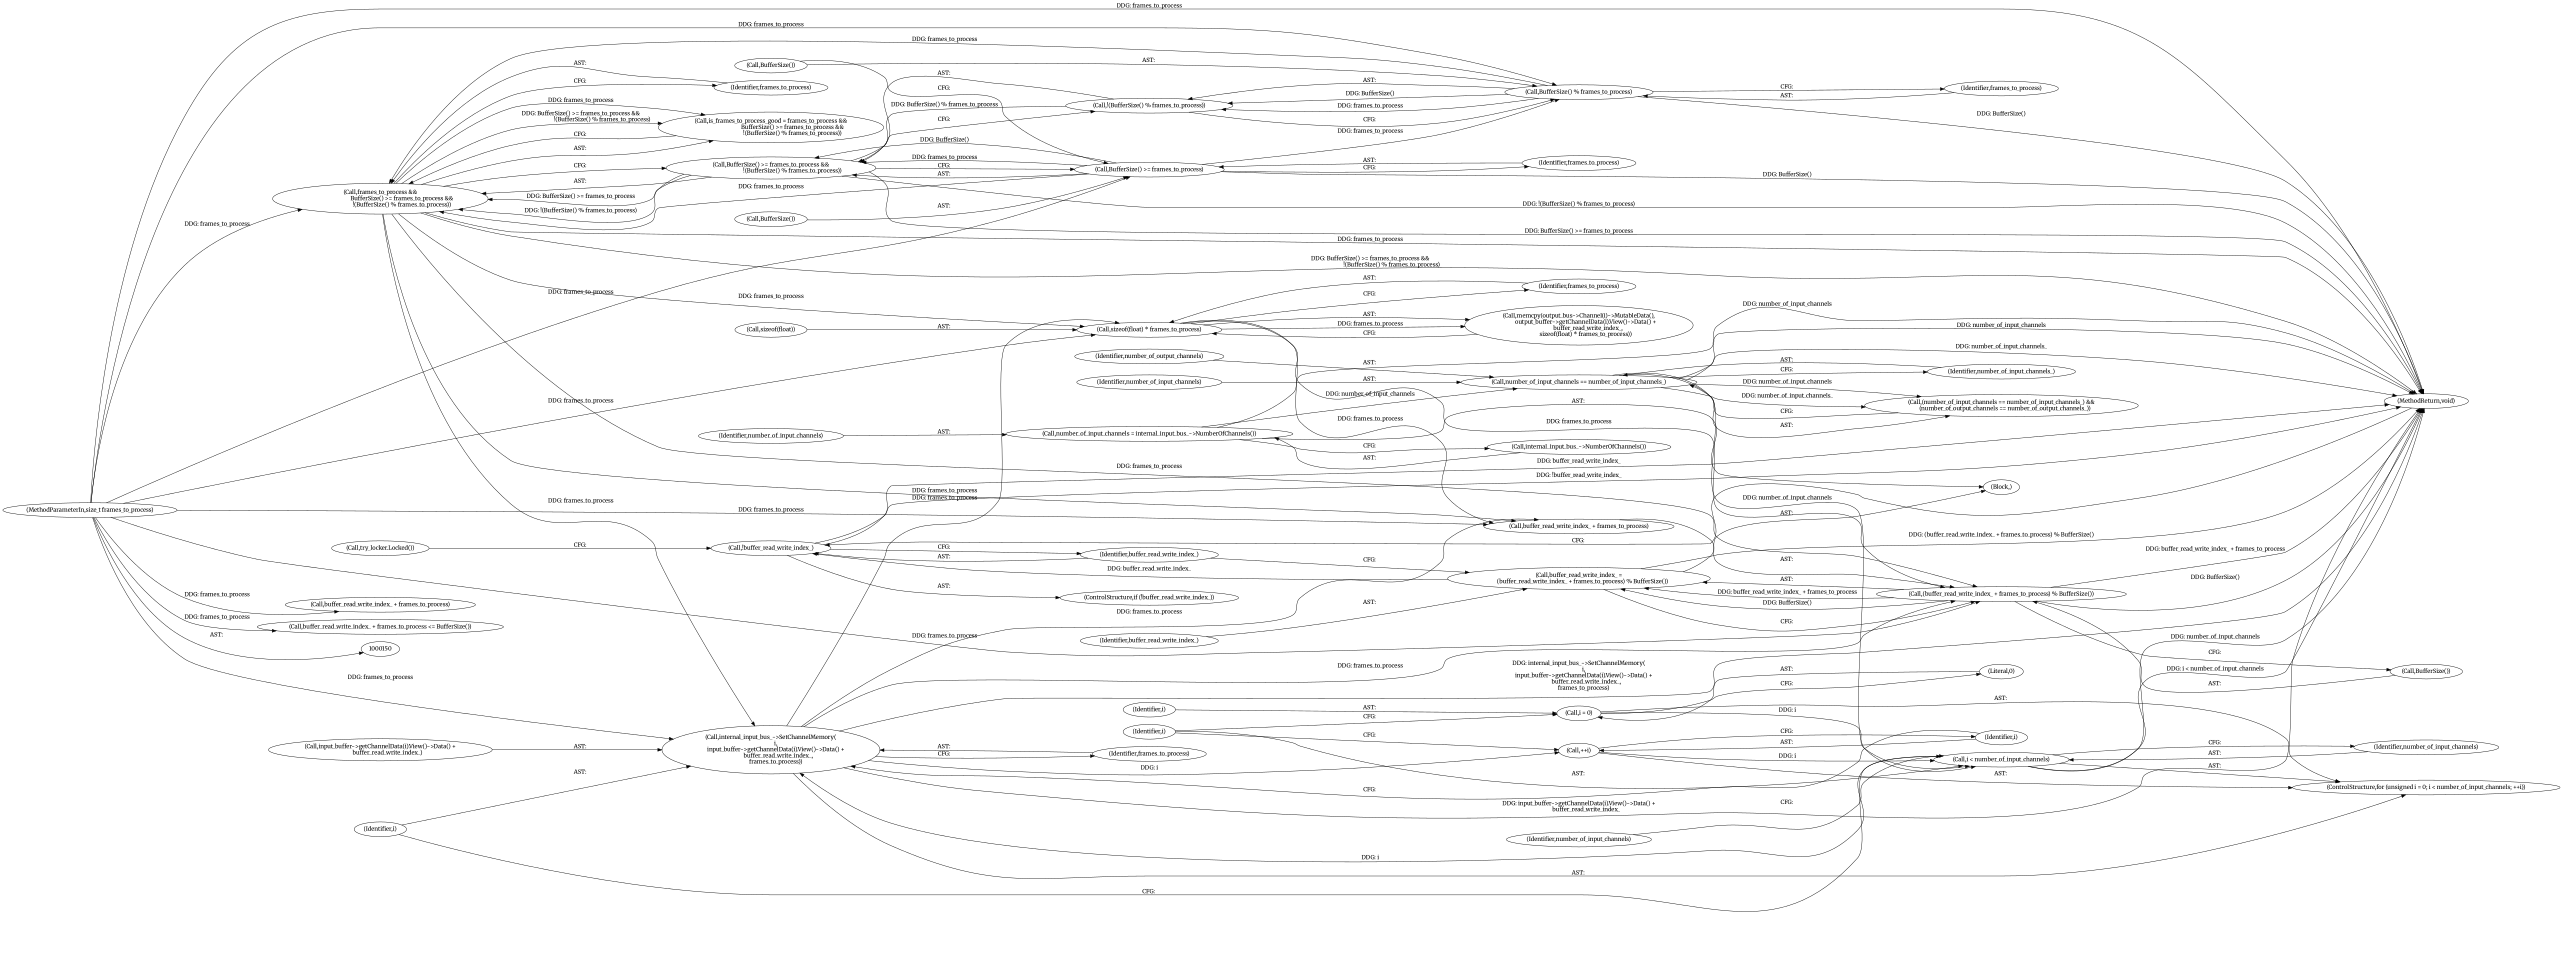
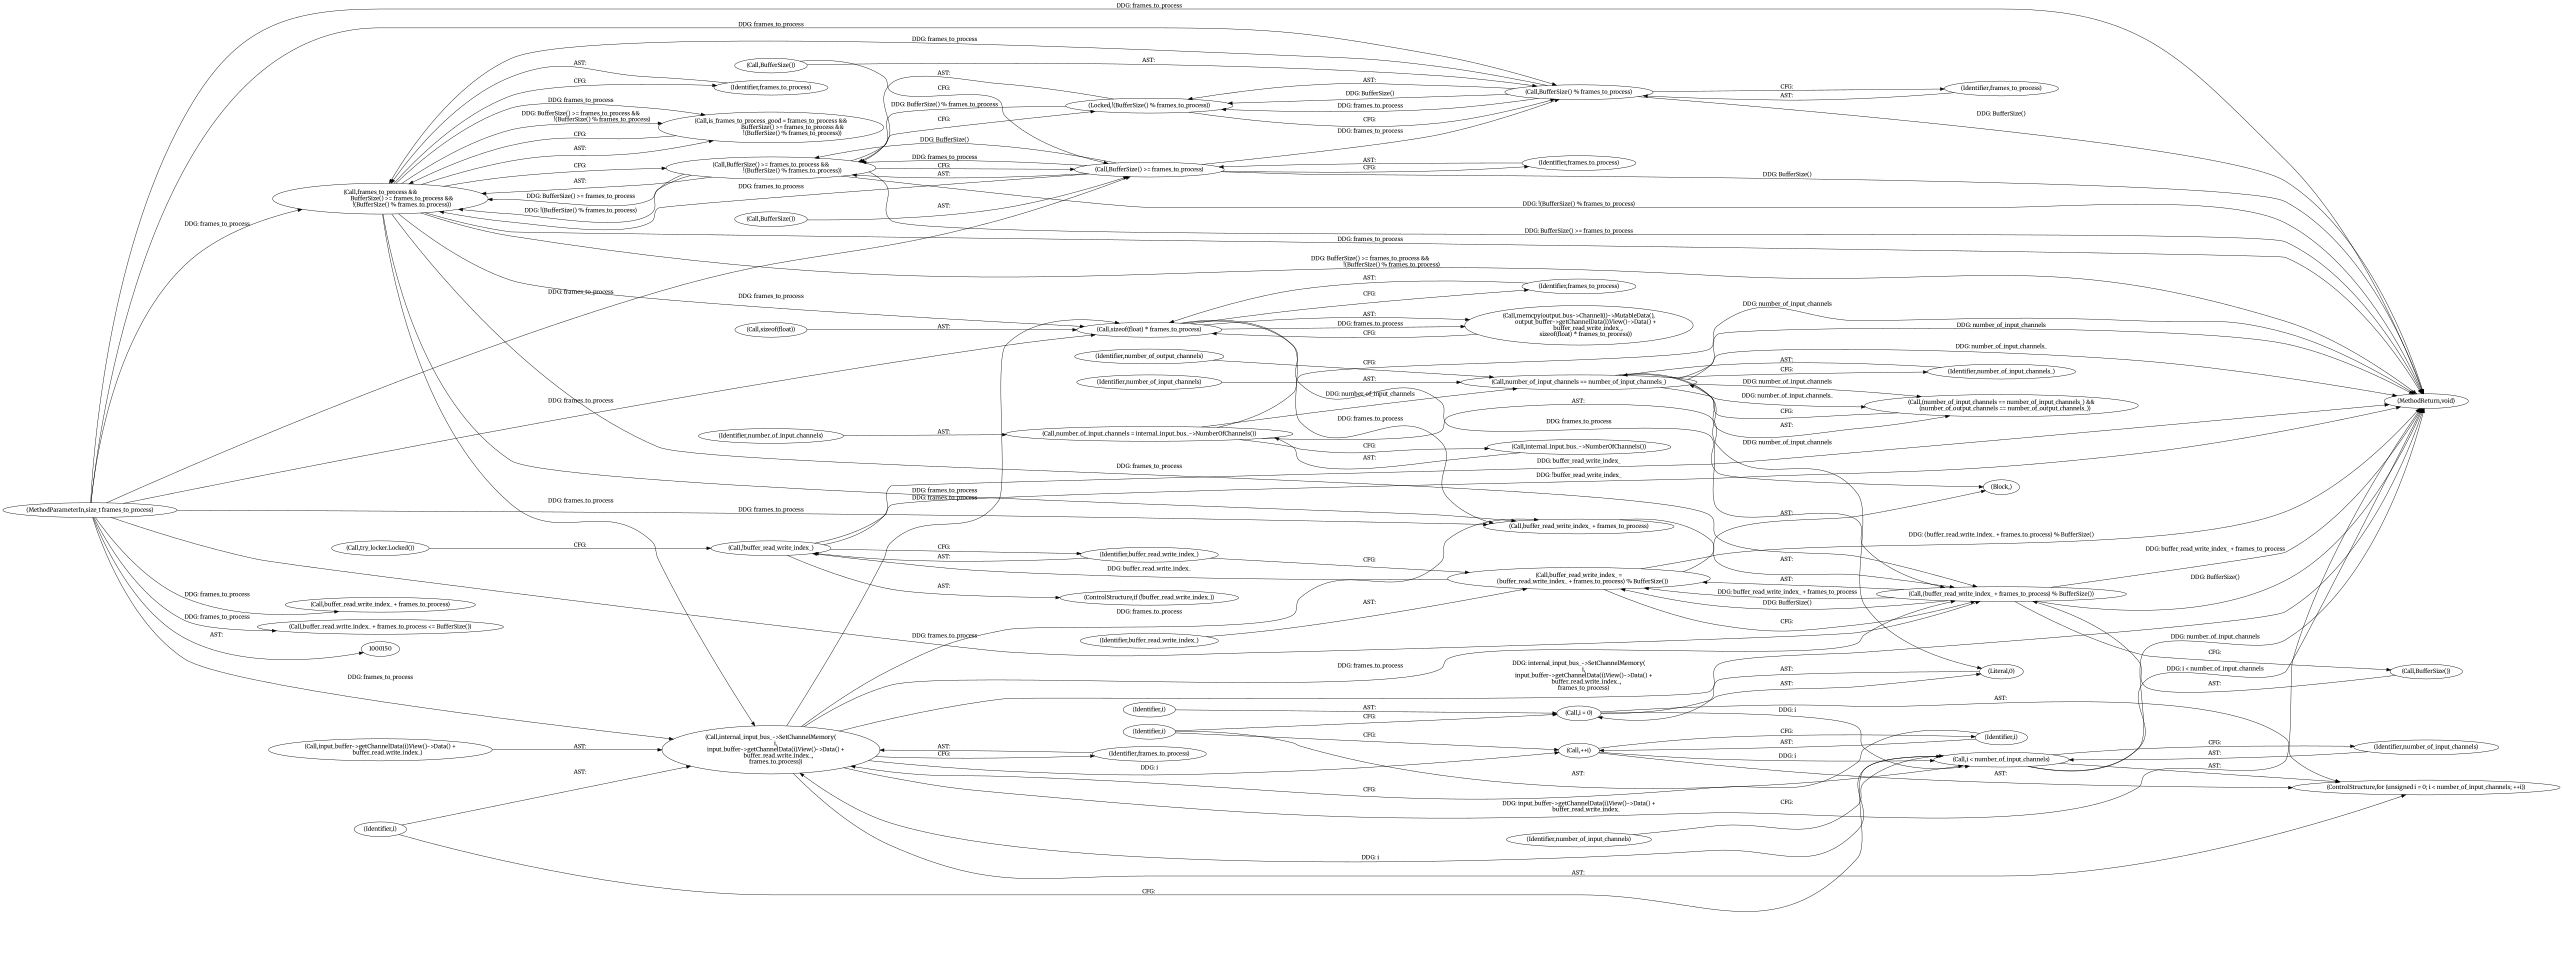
(1149, 106) -> (1149, 106)
(1370, 363) -> (1370, 363)
(1857, 510) -> (1820, 470)
(1654, 544) -> none
(1787, 684) -> (1787, 684)
